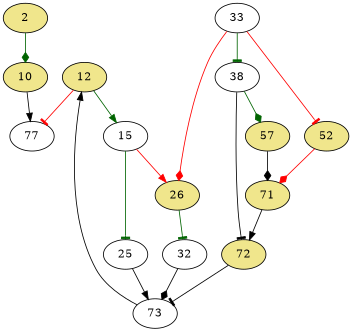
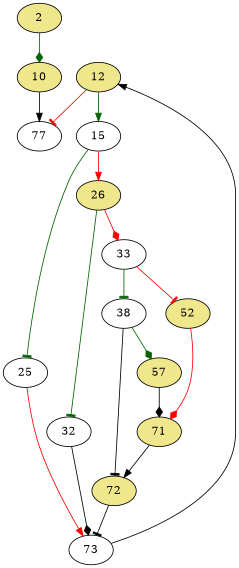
(195, 98) -> (109, 220)
(138, 280) -> (45, 461)
